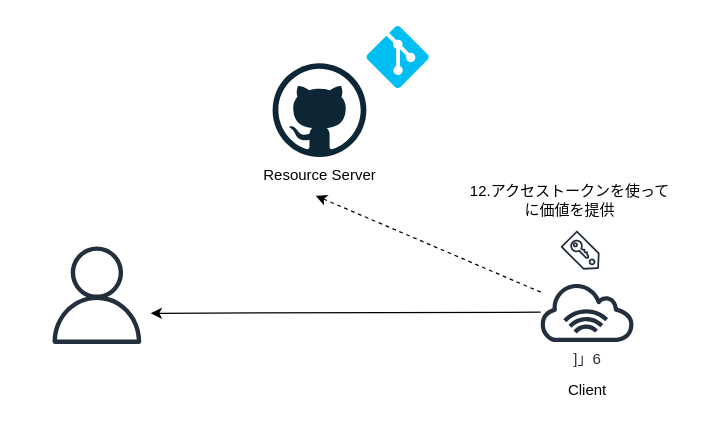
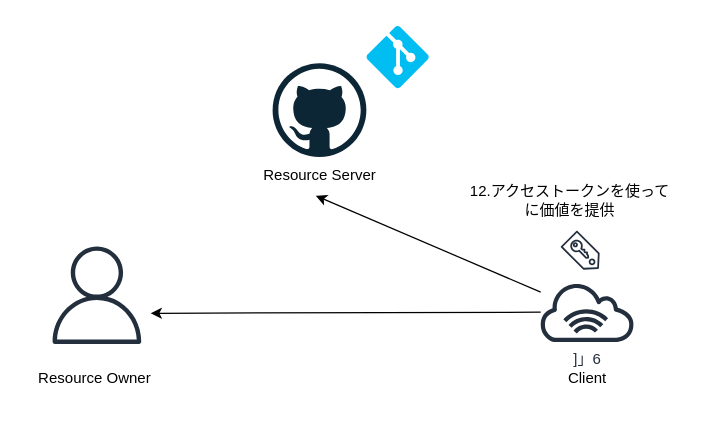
(432, 245) -> (432, 245)
none -> (94, 378)
(587, 390) -> (587, 378)
